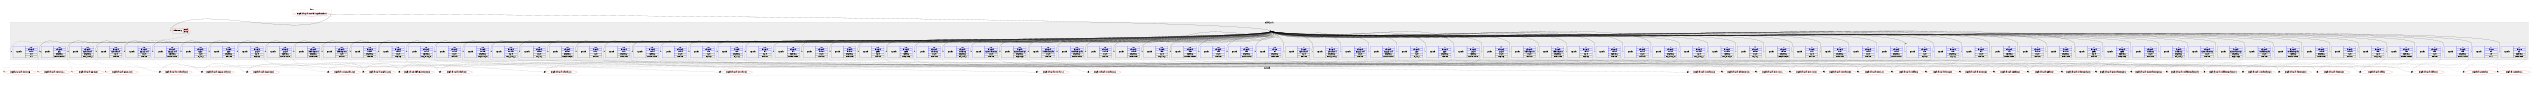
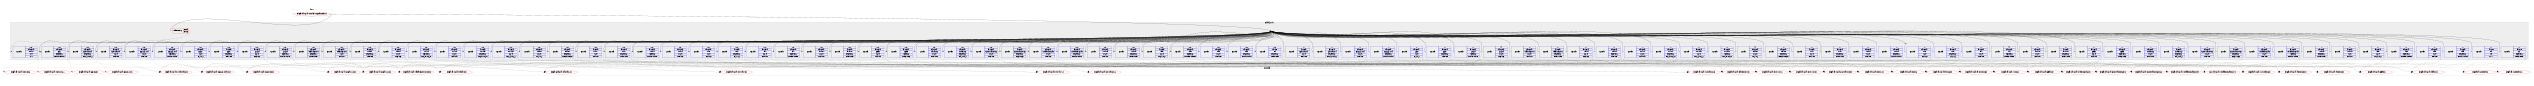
(20, 72) -> (20, 72)
(345, 72) -> (345, 72)
(417, 72) -> (417, 72)
(561, 72) -> (561, 72)
(1105, 72) -> (1105, 72)
(1840, 72) -> (1840, 72)
(1908, 72) -> (1908, 72)
(2010, 72) -> (2010, 72)
(2078, 72) -> (2078, 72)
(2223, 72) -> (2223, 72)
(2259, 72) -> (2259, 72)
(2377, 72) -> (2377, 72)
